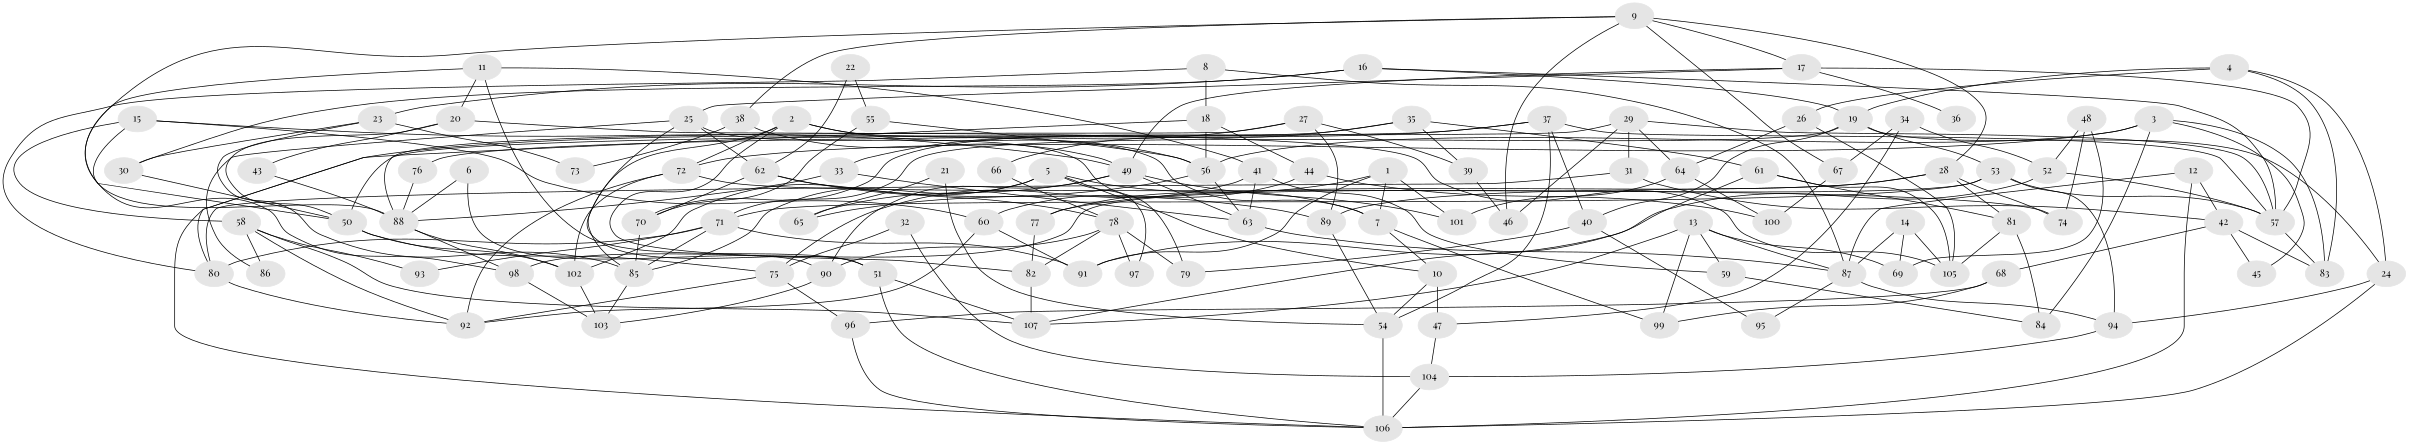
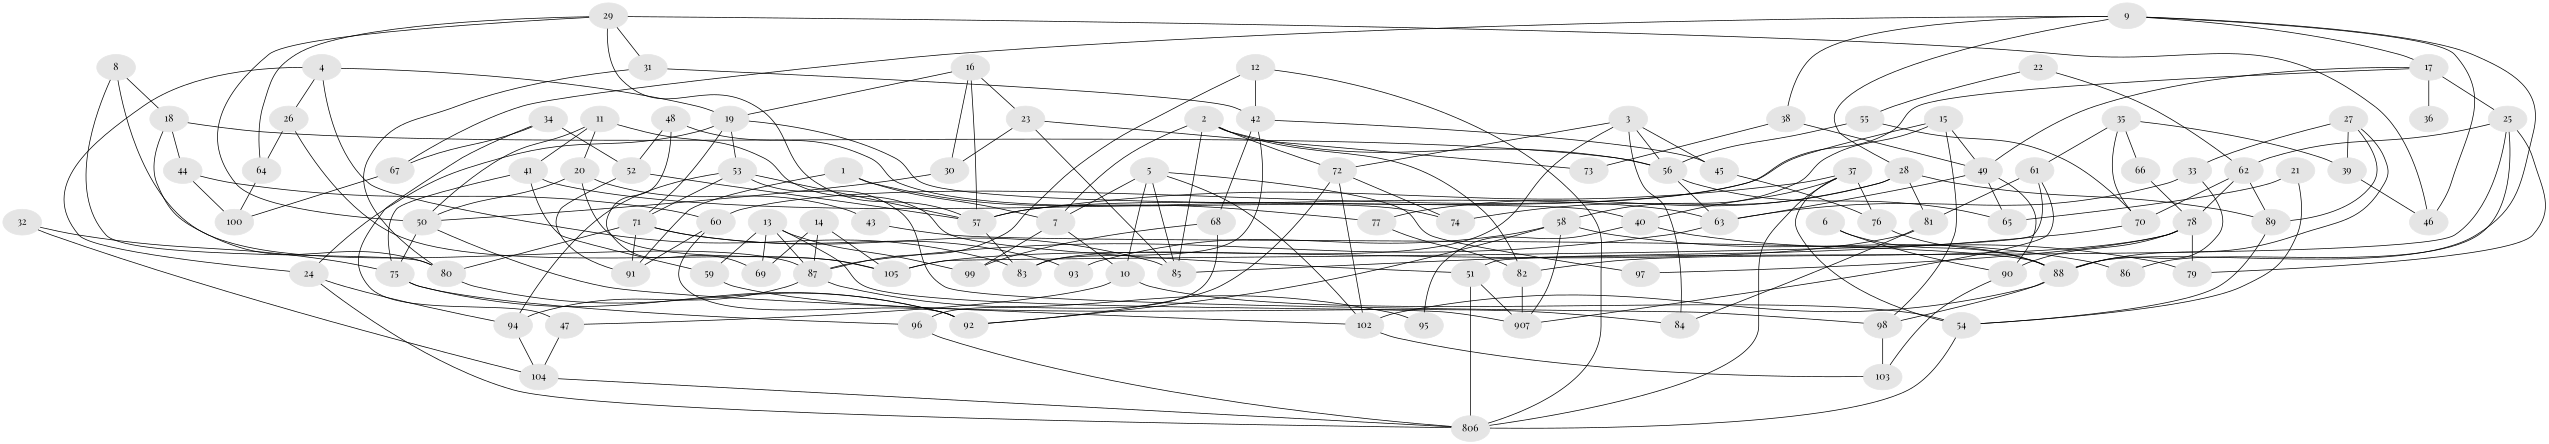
none -> (1800, 192)
(1457, 222) -> none
(621, 295) -> none
(1031, 325) -> (1522, 325)
(1383, 429) -> (1471, 429)
